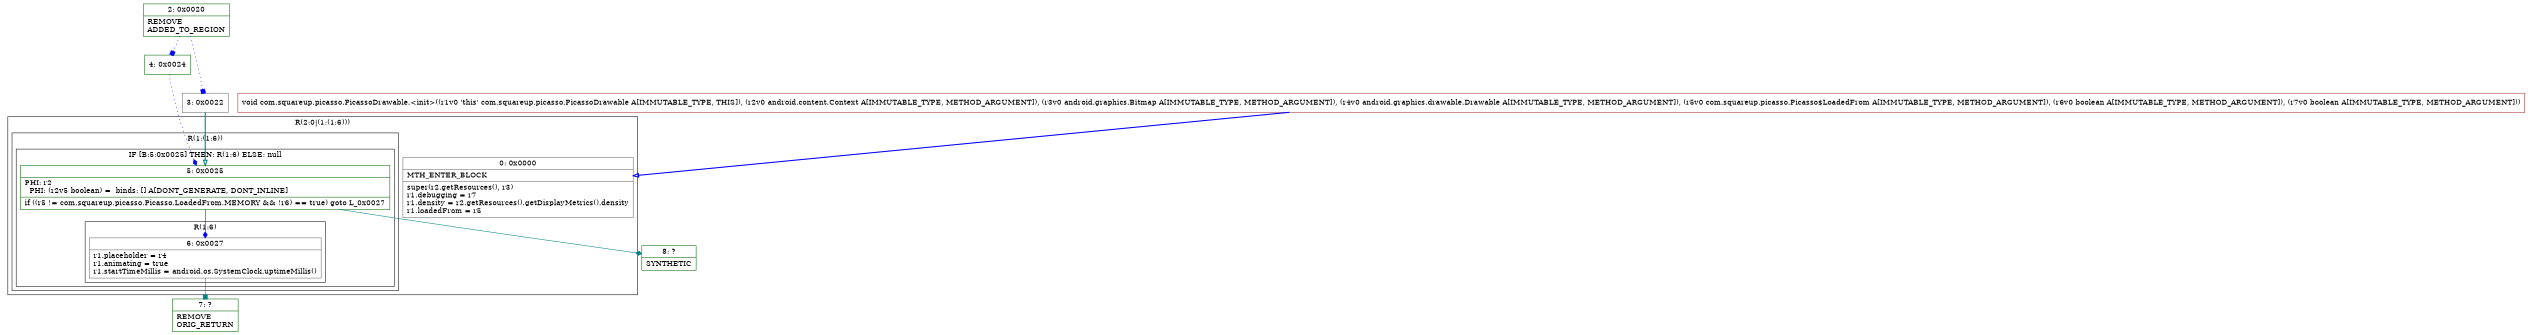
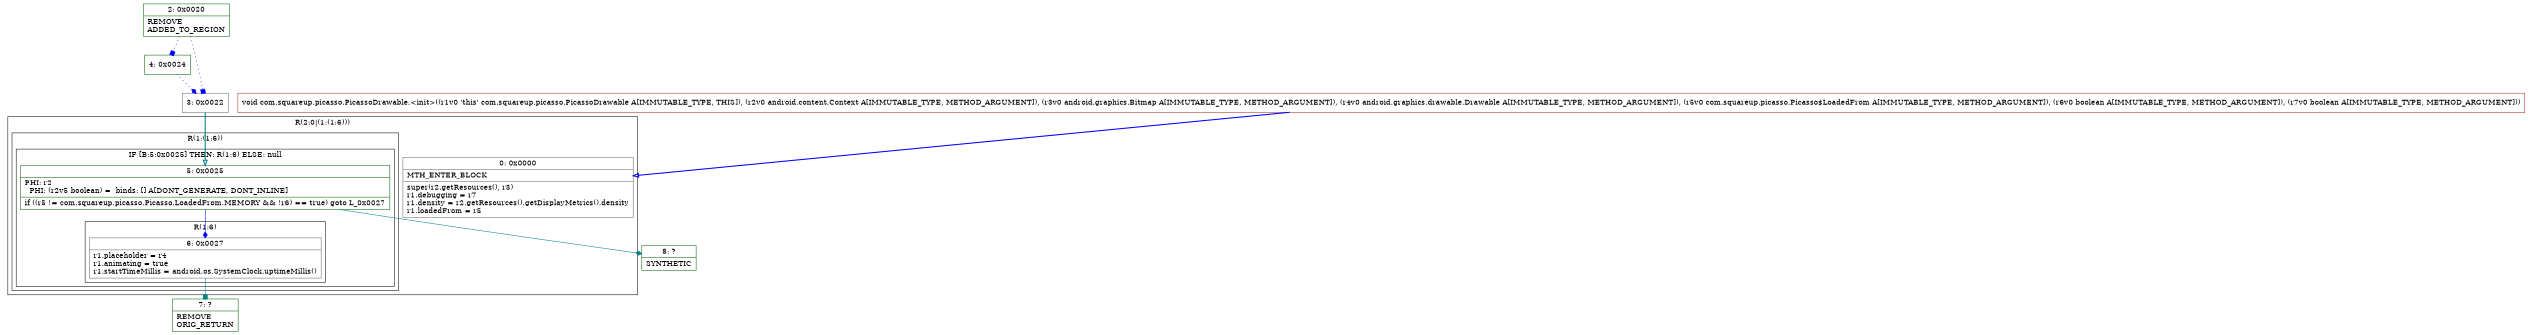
(178, 113) -> (184, 82)
